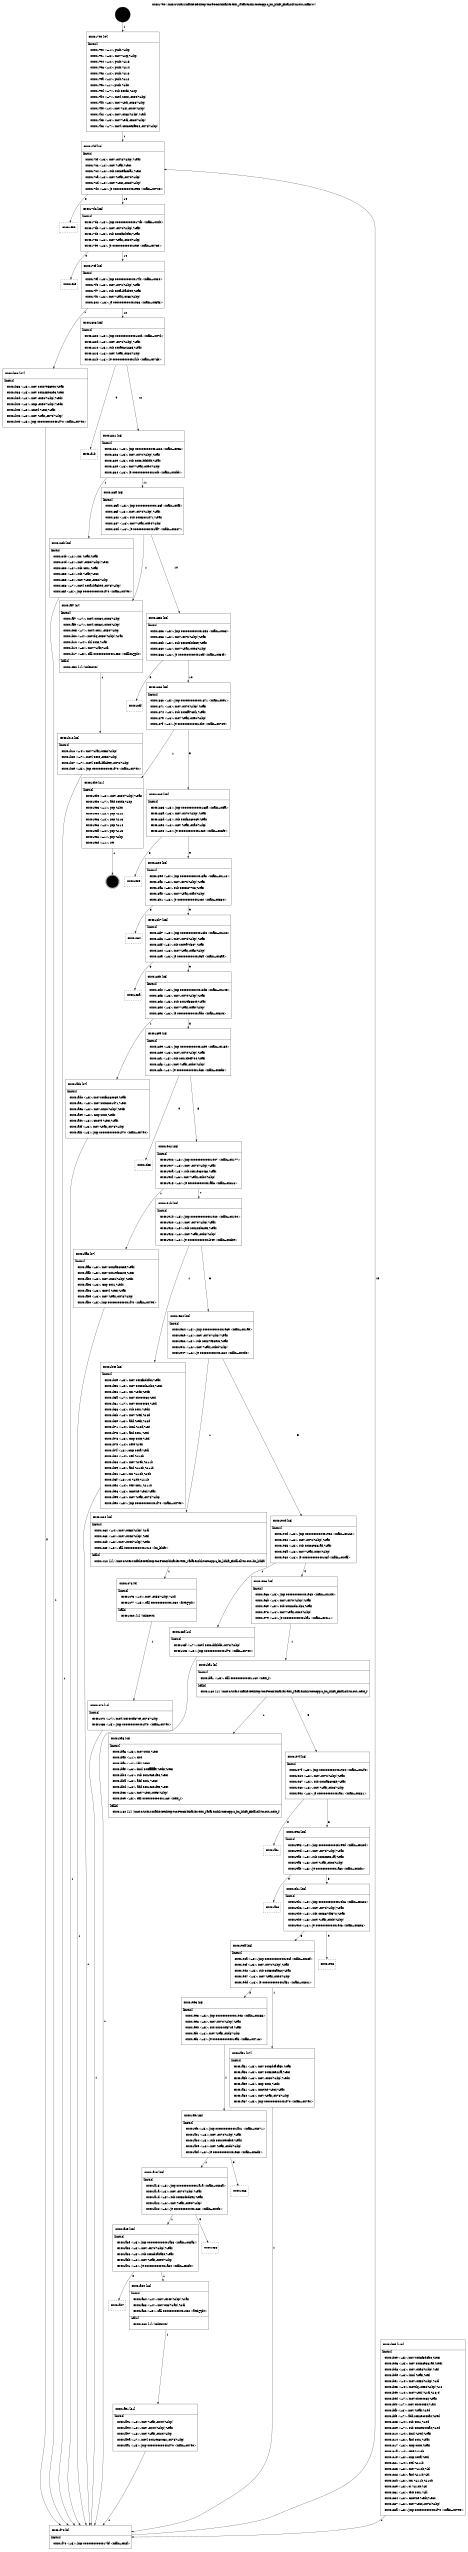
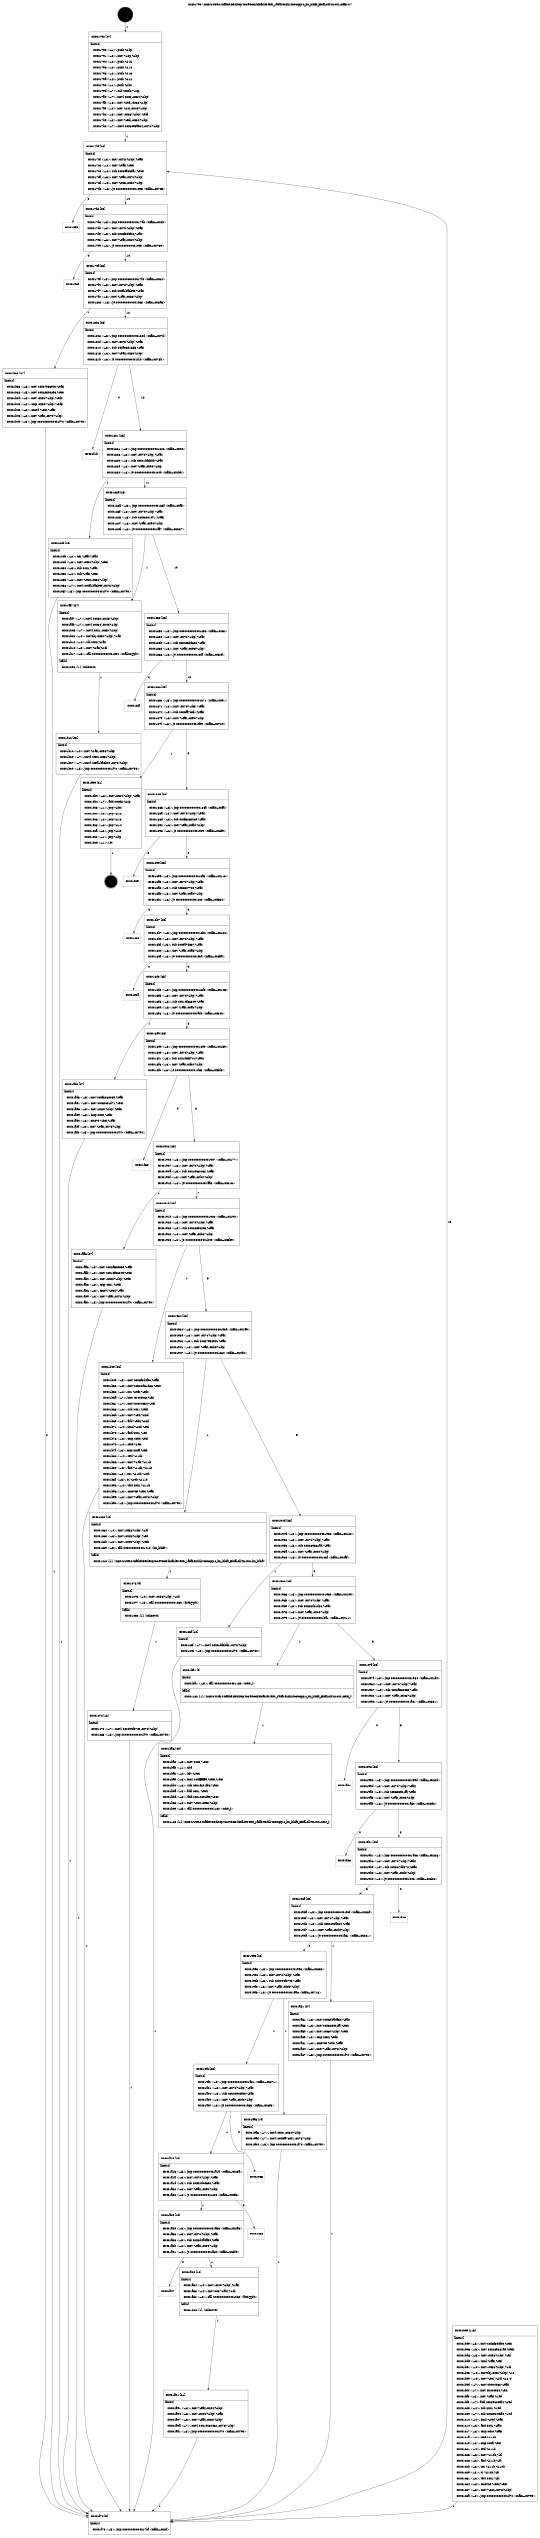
(304, 1724) -> (355, 1641)
none -> (284, 2132)
